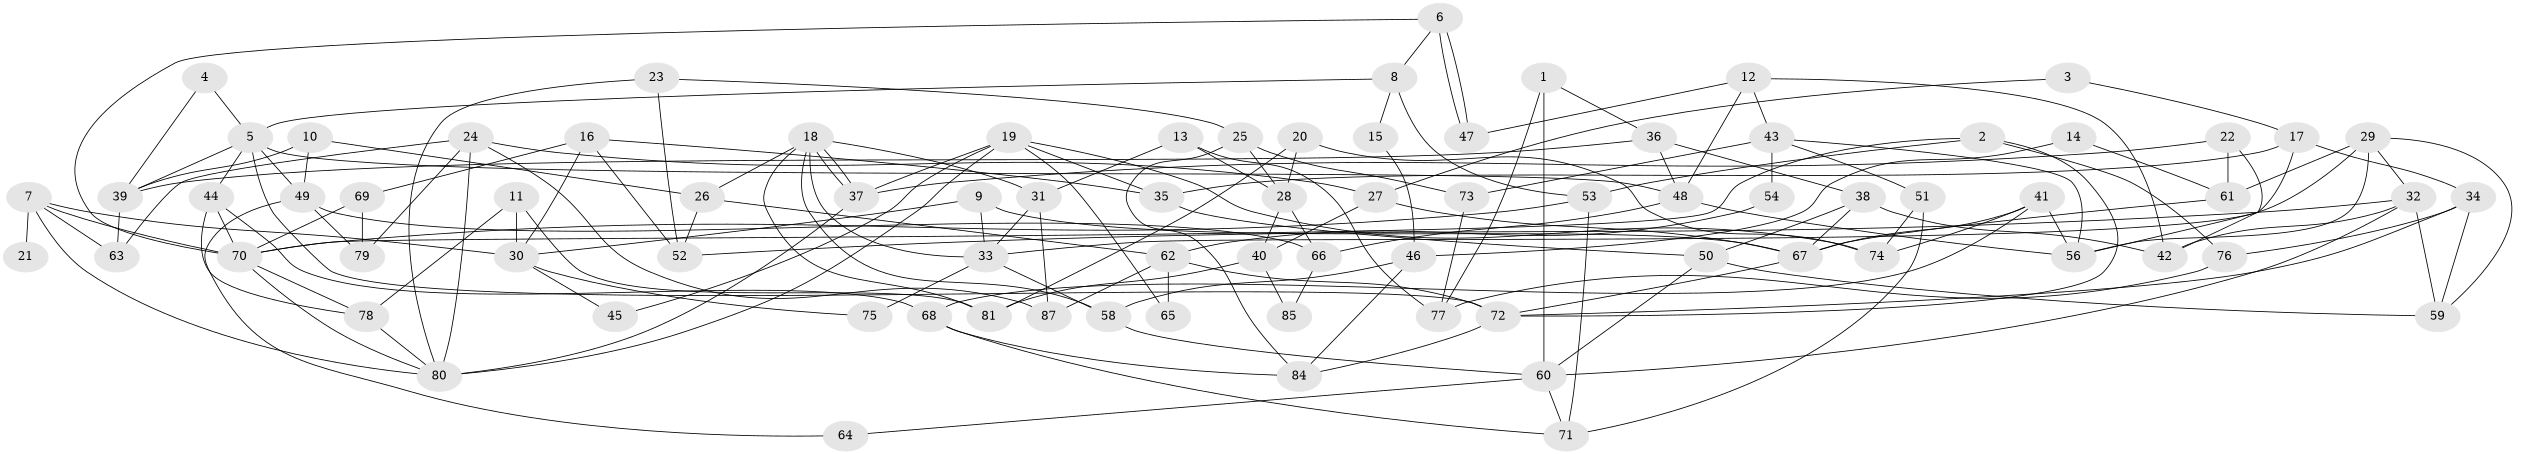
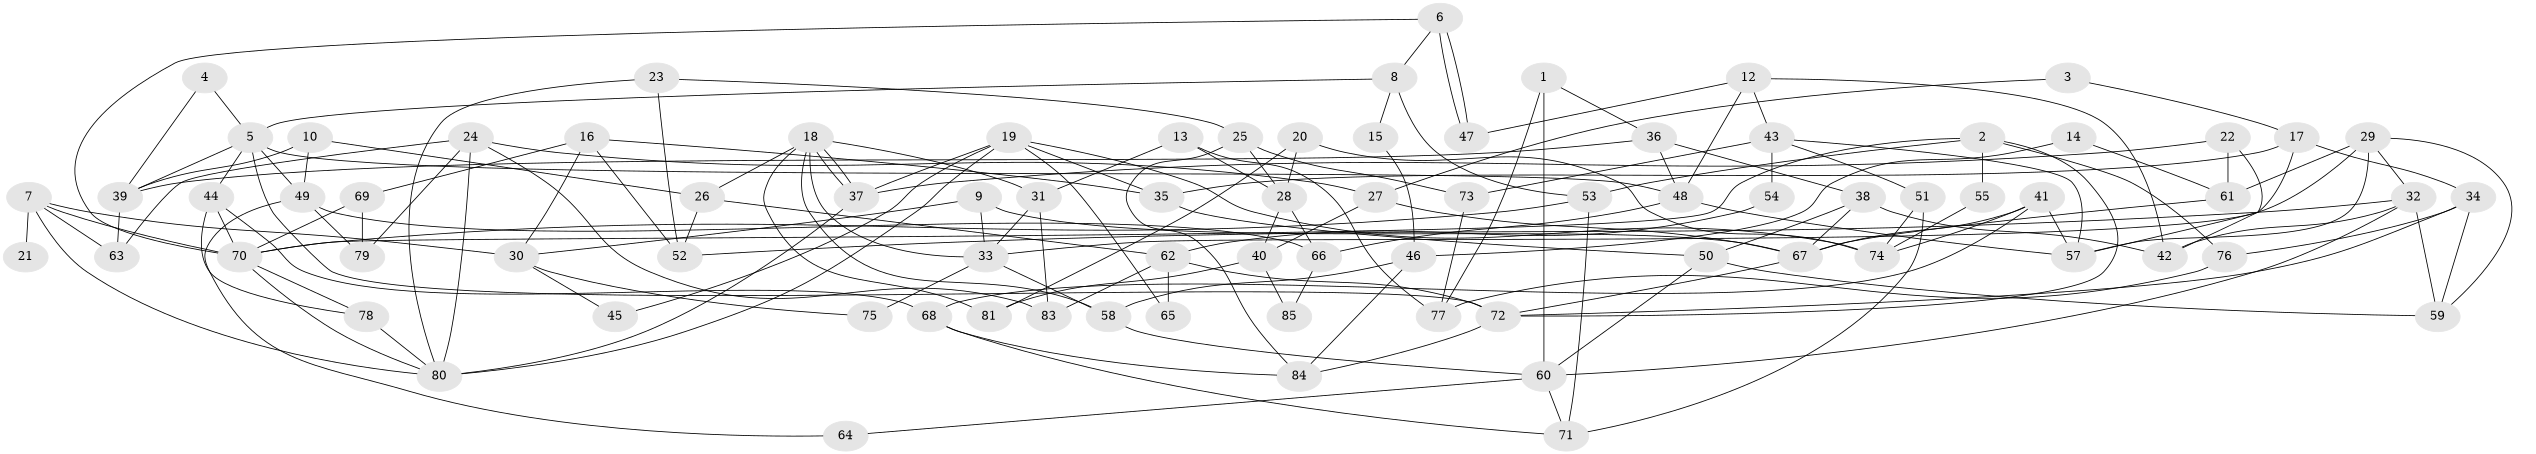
(517, 197) -> none
none -> (1983, 197)
(2074, 257) -> (2074, 257)
(1049, 317) -> (1049, 317)
